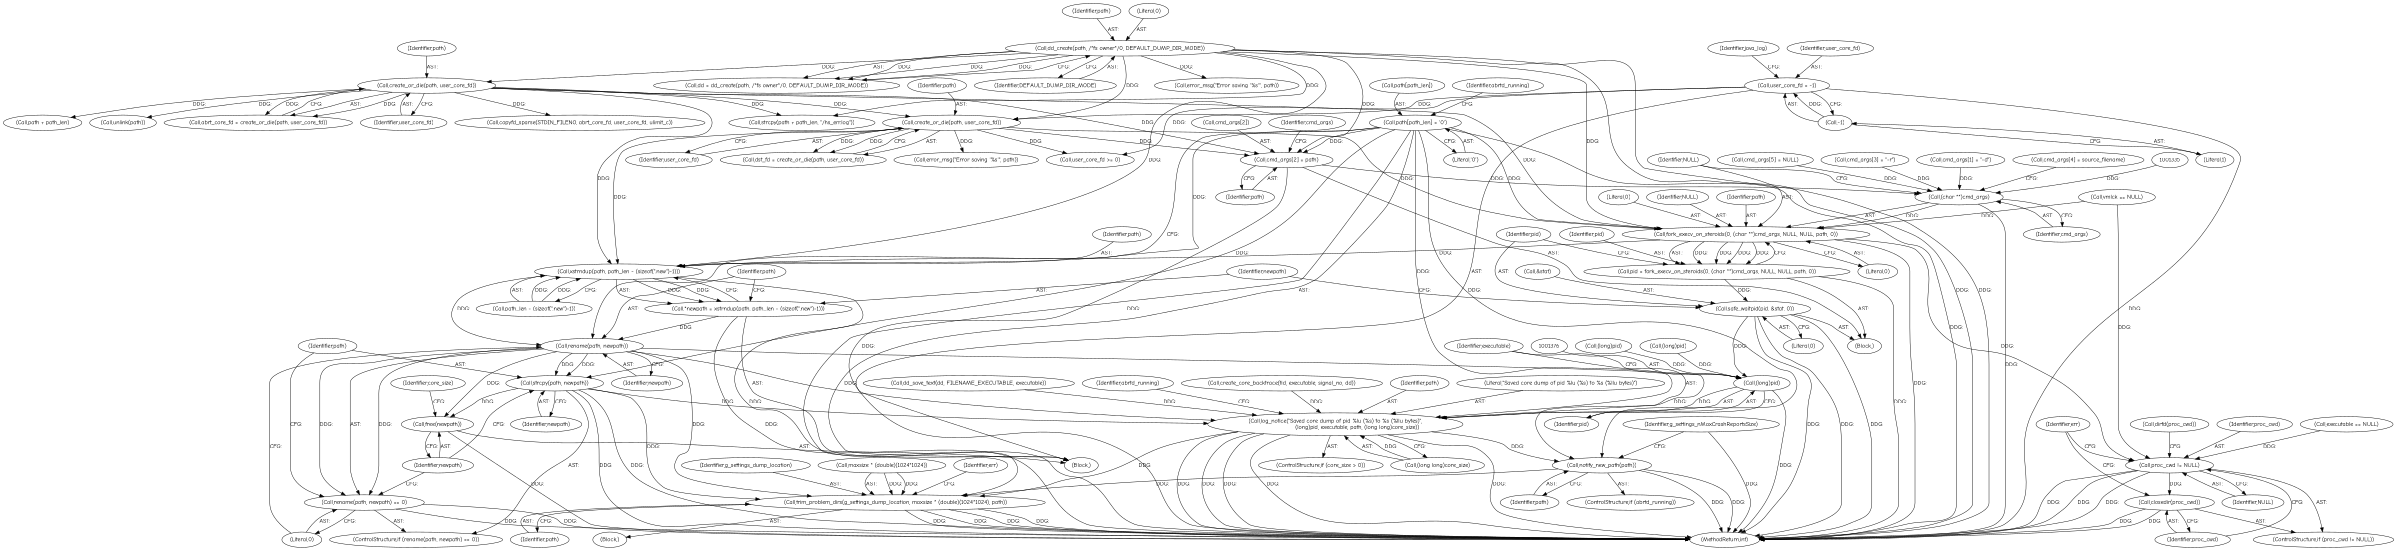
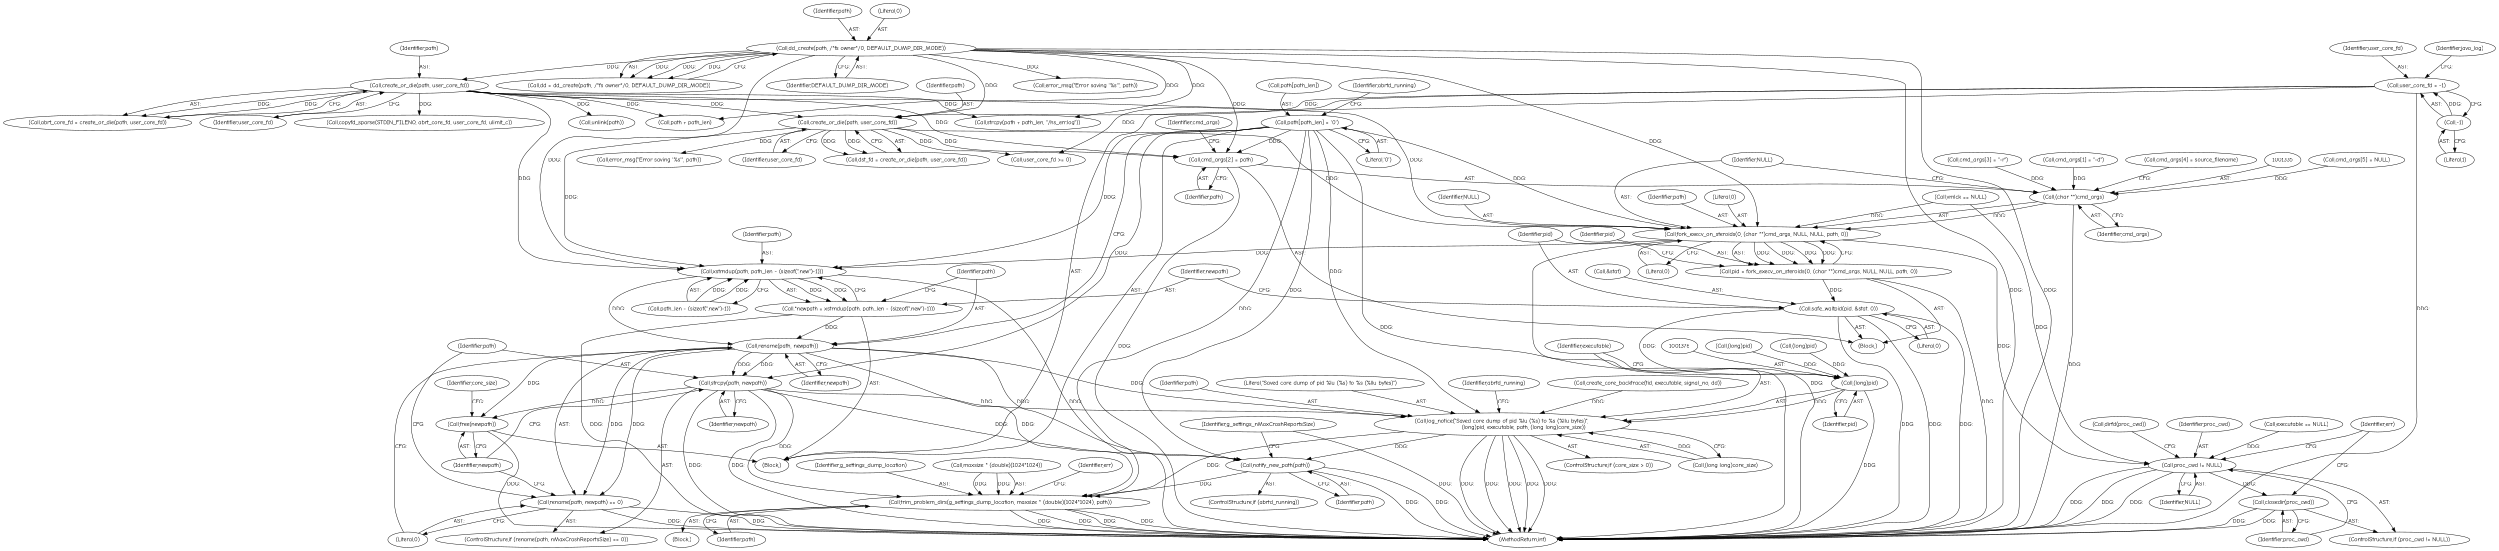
none -> (1064, 100)
(1226, 123) -> none
(1499, 179) -> (1471, 179)
(2114, 179) -> (2226, 179)
(969, 383) -> none
none -> (986, 434)
(416, 540) -> (546, 540)
